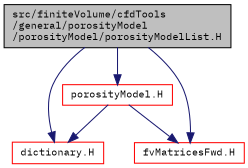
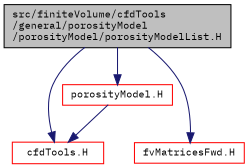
(149, 121) -> none
(58, 153) -> (58, 153)
